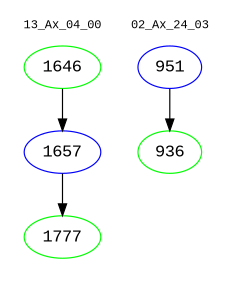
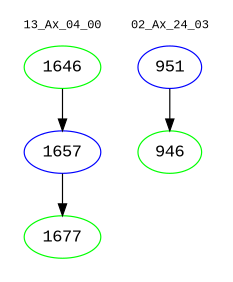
(170, 152) -> (170, 152)
(62, 237) -> (62, 237)
